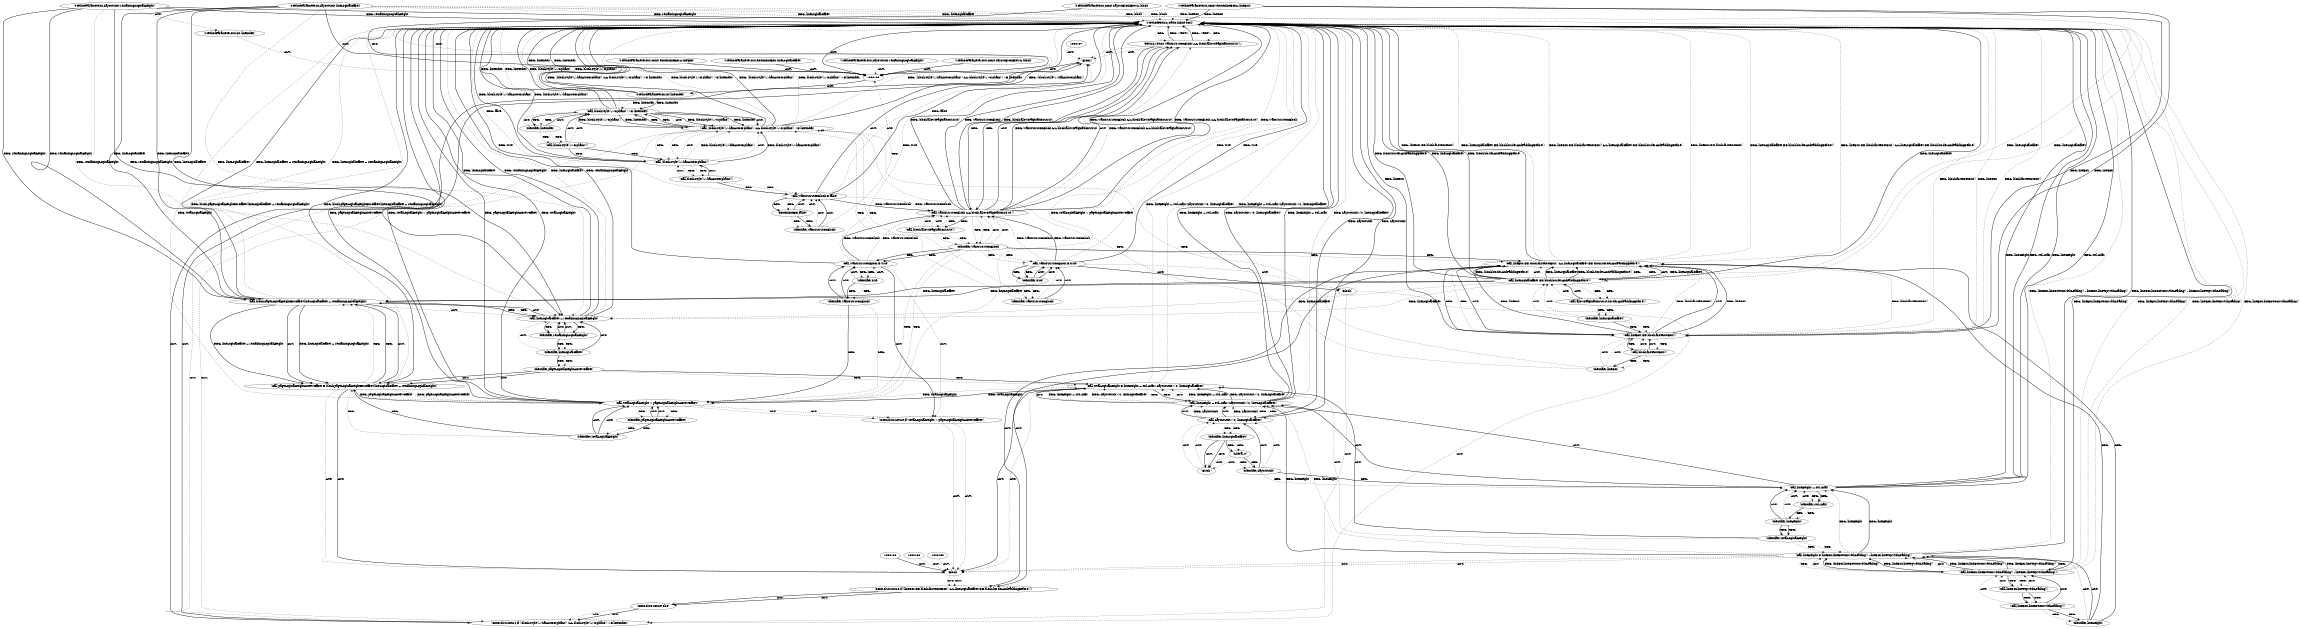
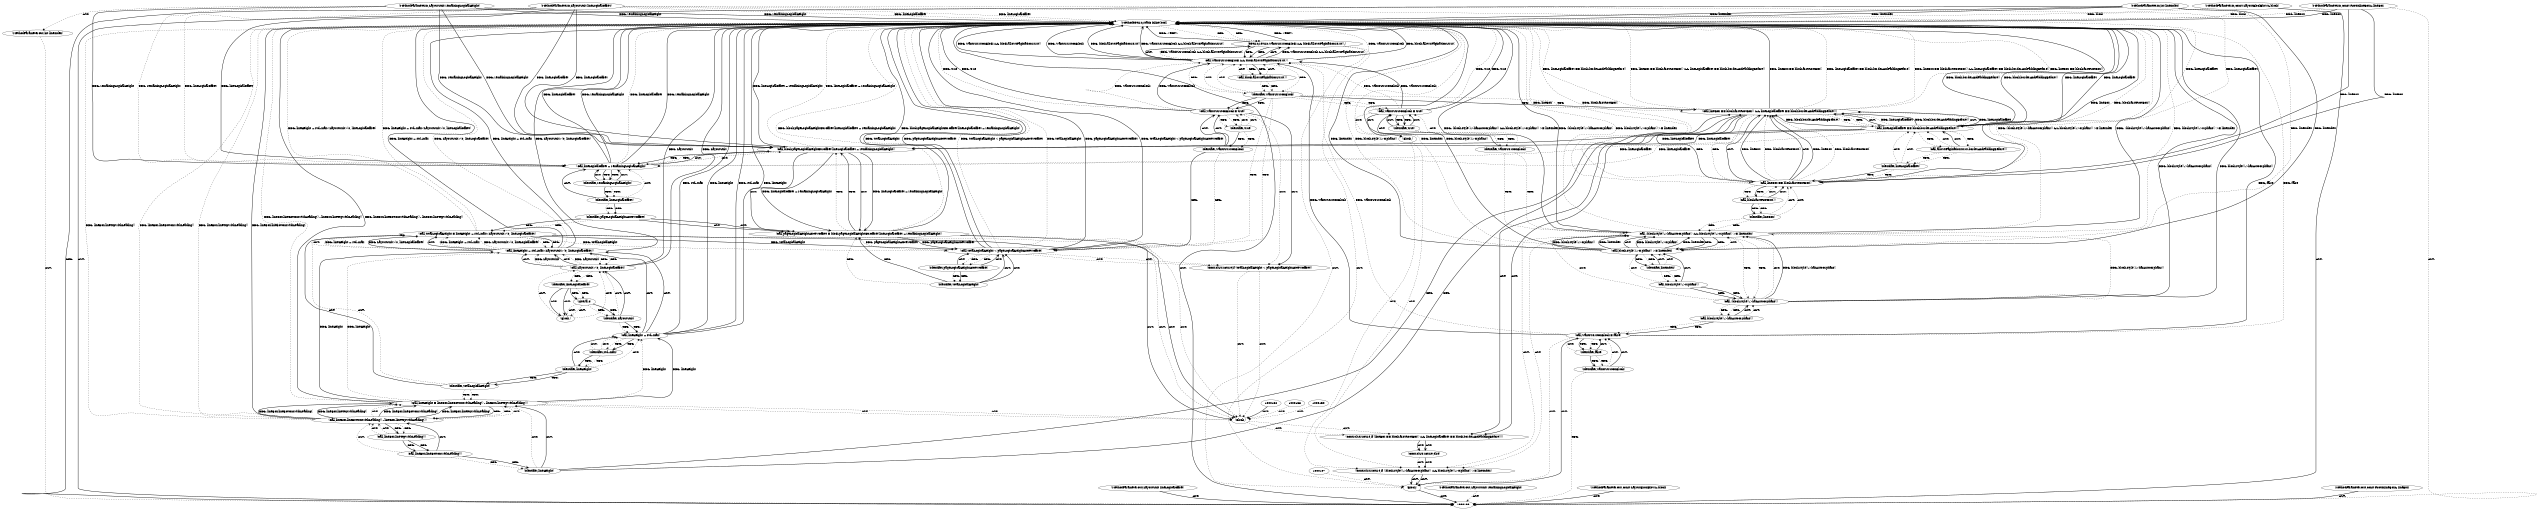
(346, 44) -> (70, 259)
(763, 61) -> (1148, 488)
(771, 70) -> (1917, 503)
(801, 87) -> (188, 22)
(792, 213) -> (1591, 353)
